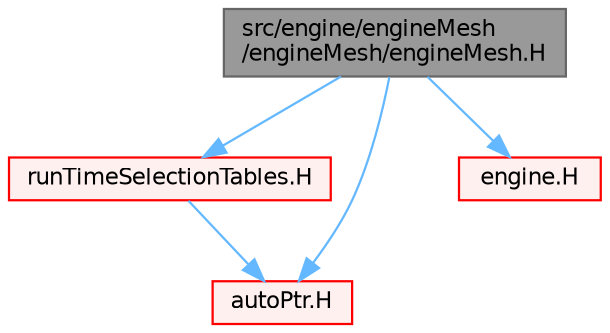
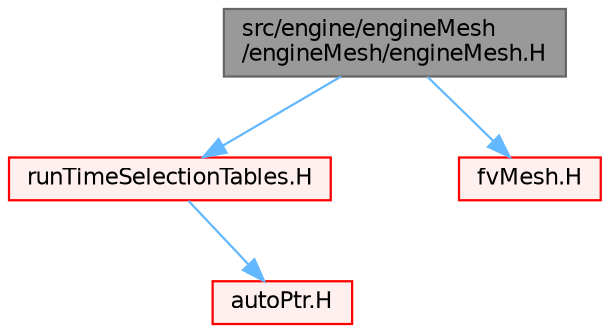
(363, 175) -> none
(530, 179) -> (530, 179)
